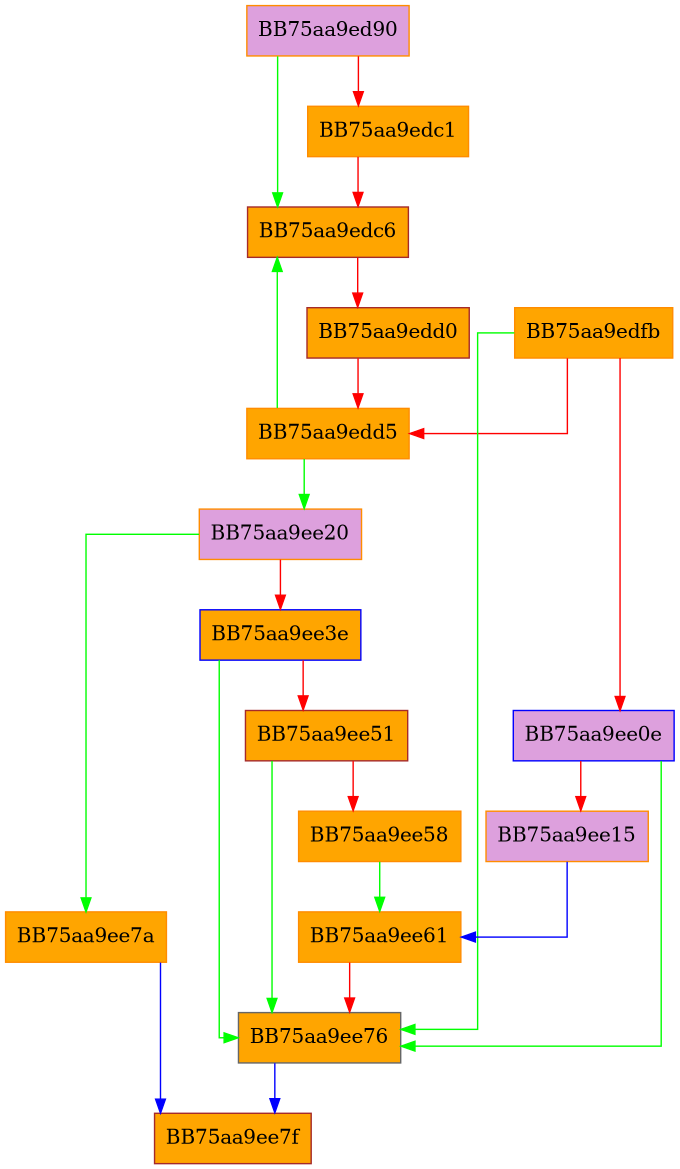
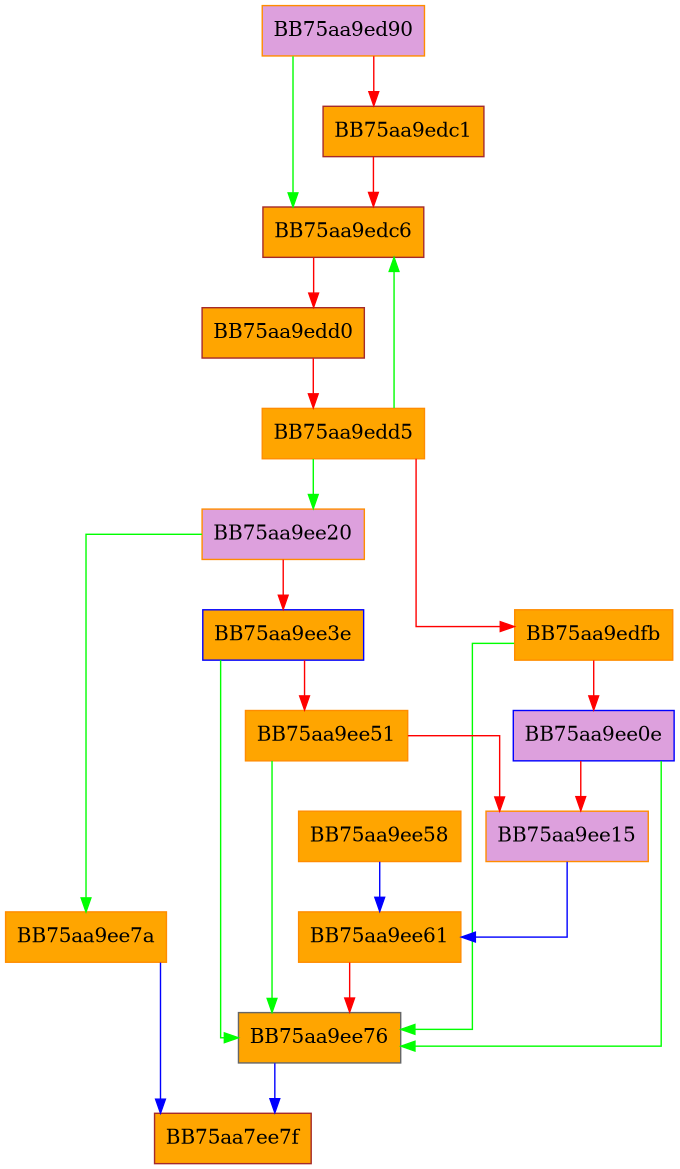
(388, 131) -> (403, 131)
(533, 434) -> (416, 585)
(327, 736) -> (327, 736)
(353, 779) -> (484, 736)
(380, 880) -> (380, 880)
(233, 1138) -> (233, 1138)
